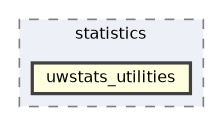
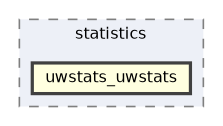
(111, 78) -> (111, 78)
